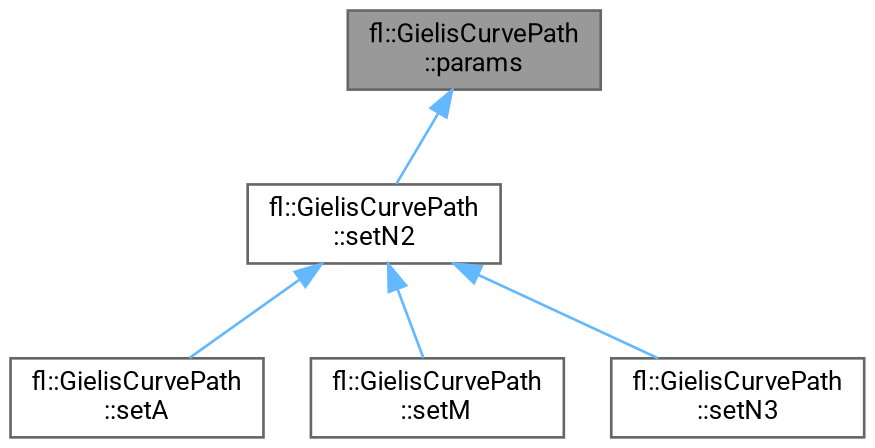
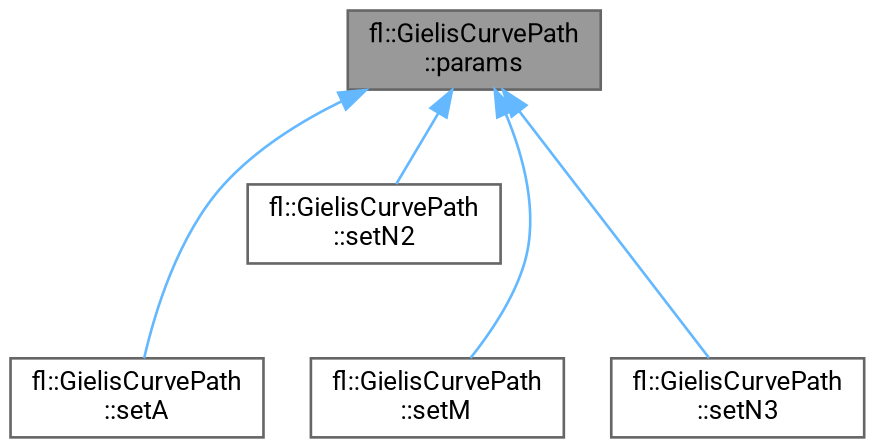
(568, 317) -> (614, 235)
(244, 319) -> (209, 203)
(410, 323) -> (529, 242)
